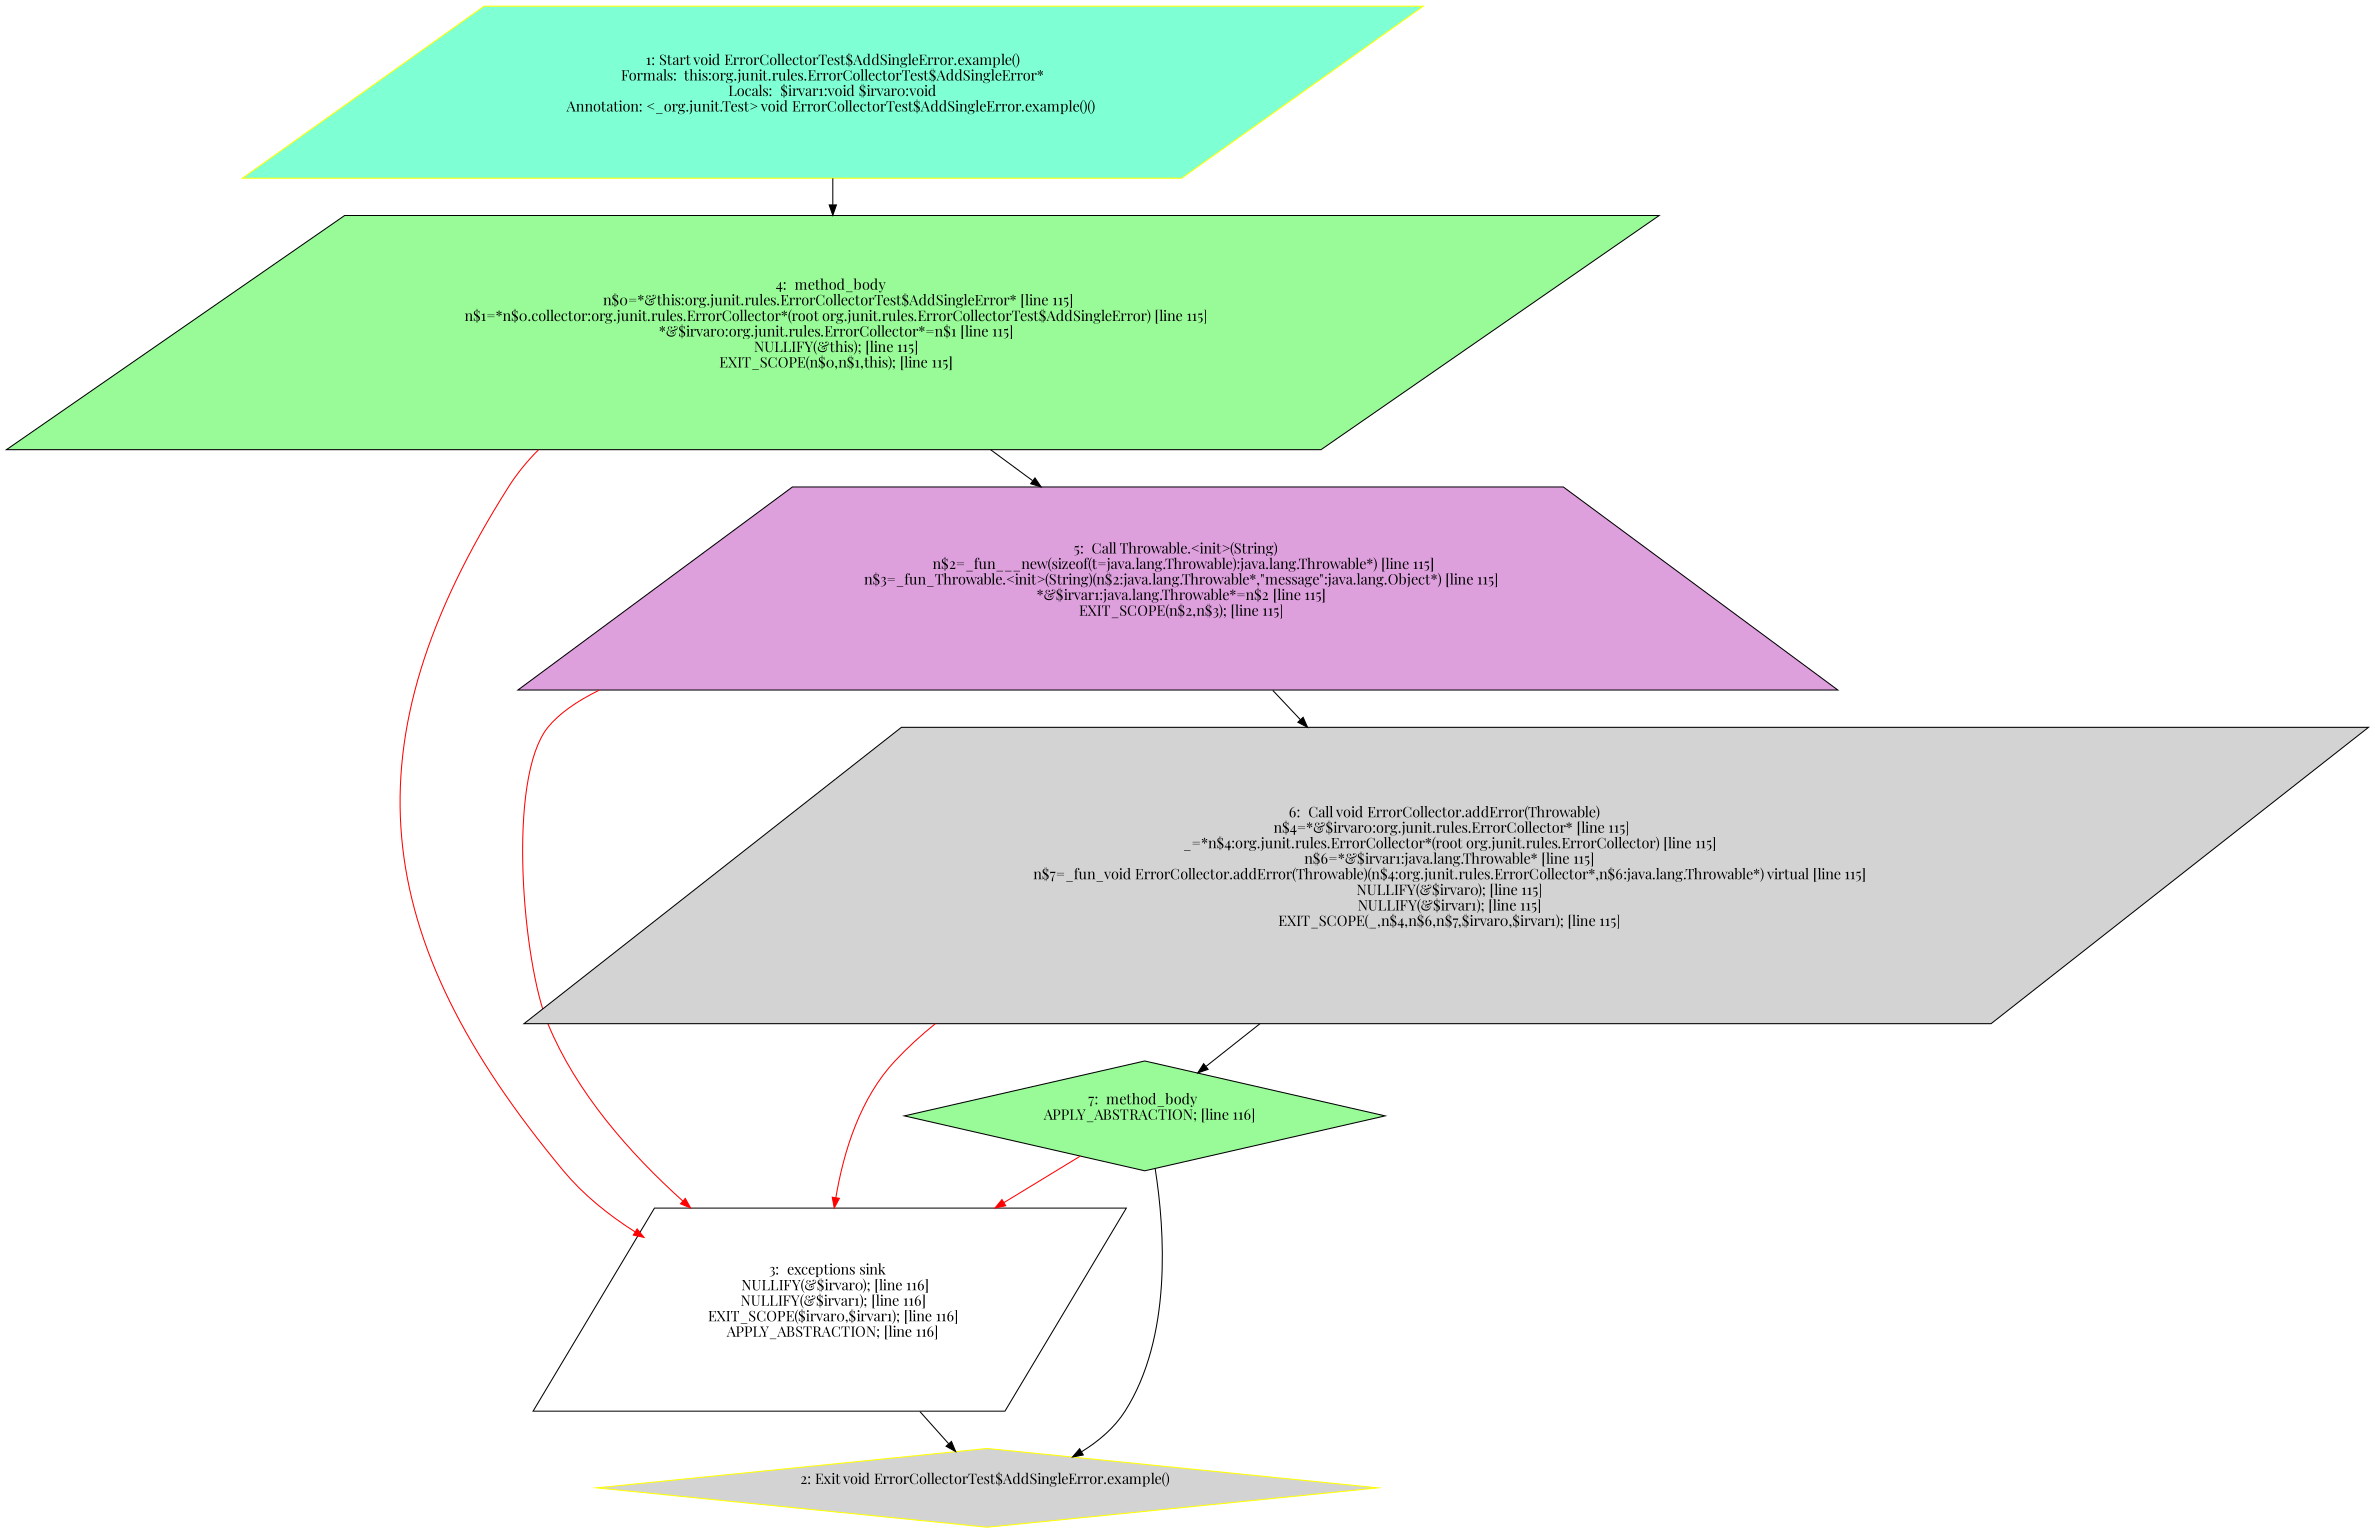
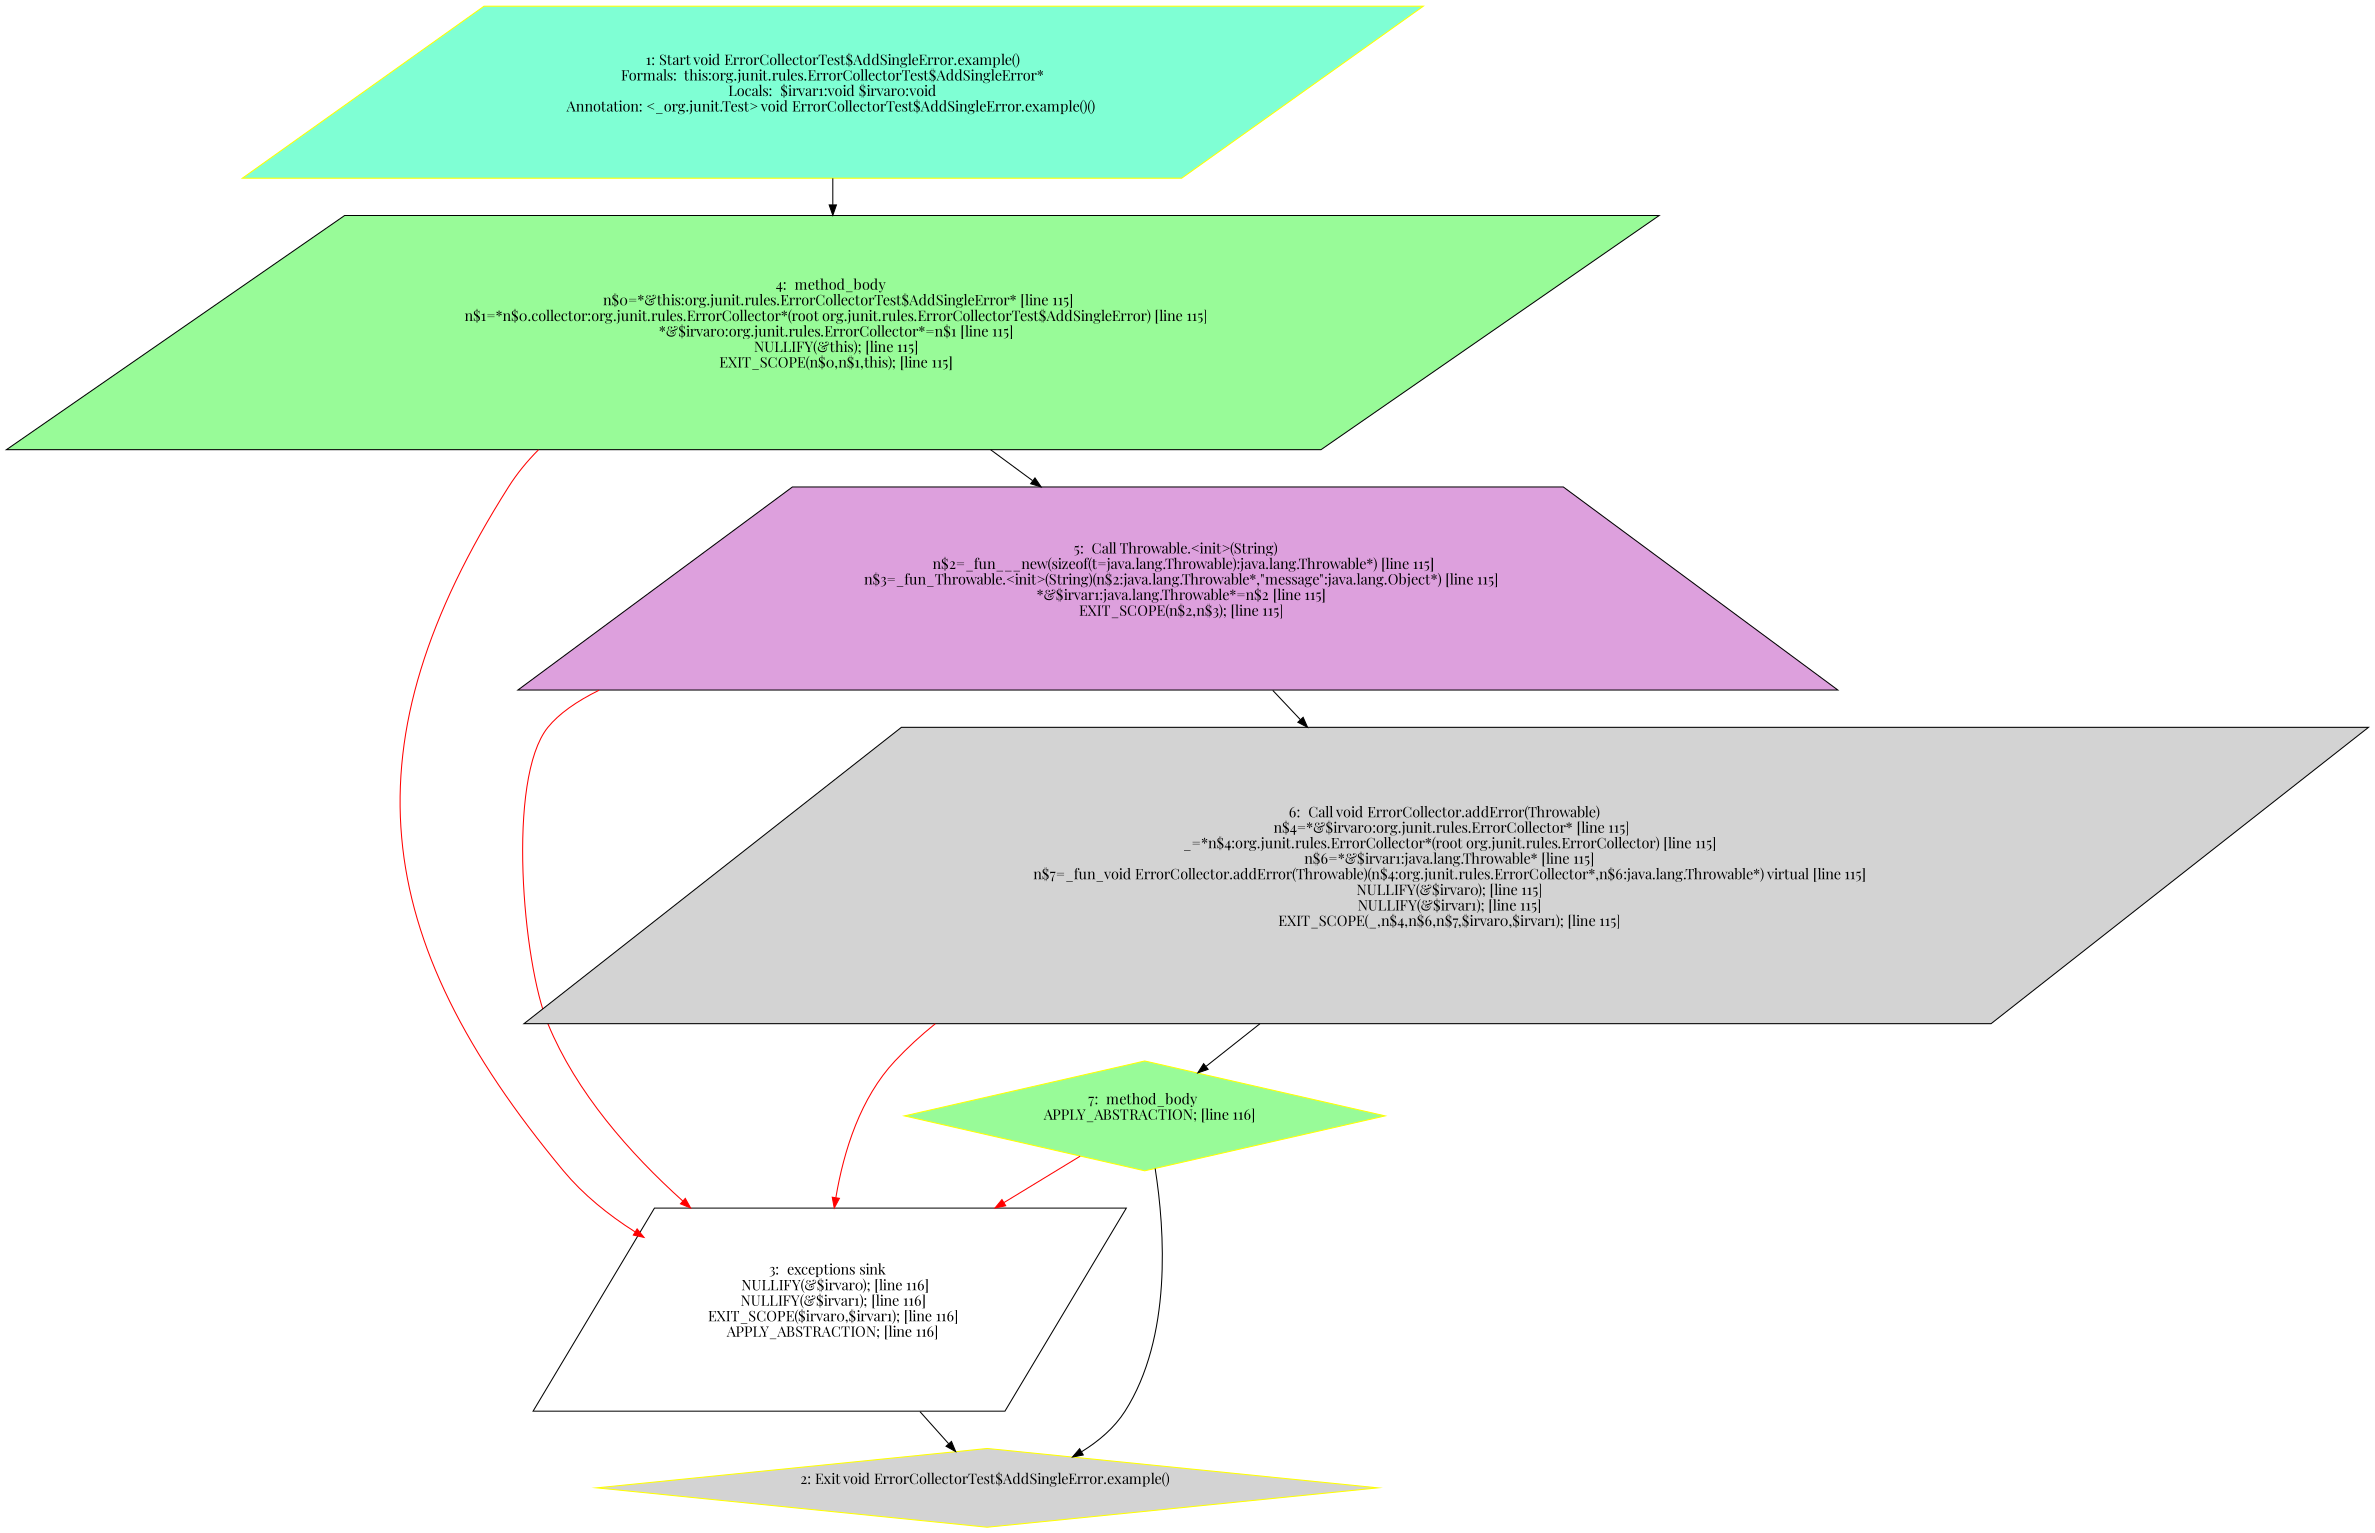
(1145, 1116) -> (1145, 1116)
